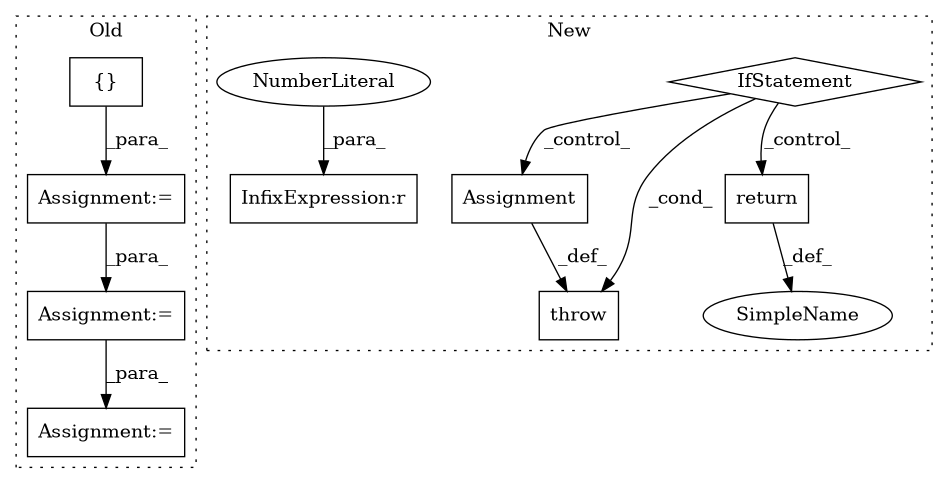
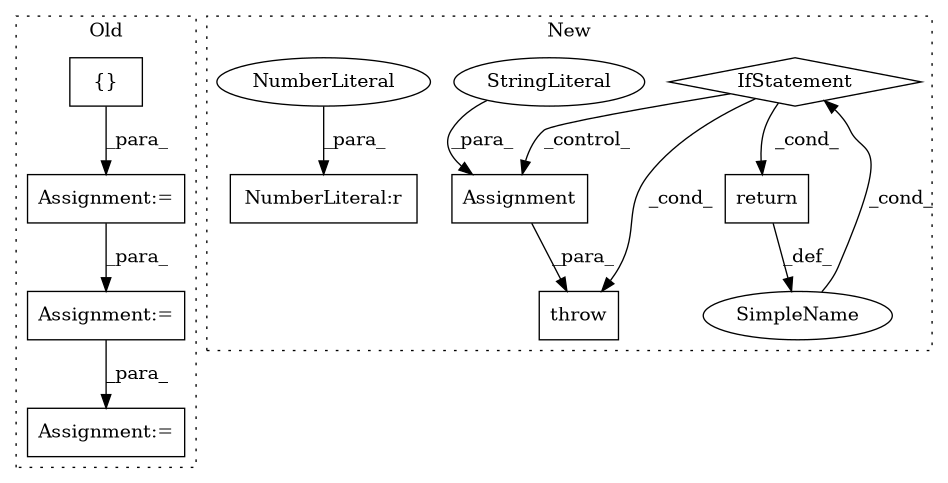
none -> (549, 82)
(807, 140) -> (807, 140)
(324, 199) -> (324, 199)
none -> (864, 199)
(583, 257) -> (583, 257)
